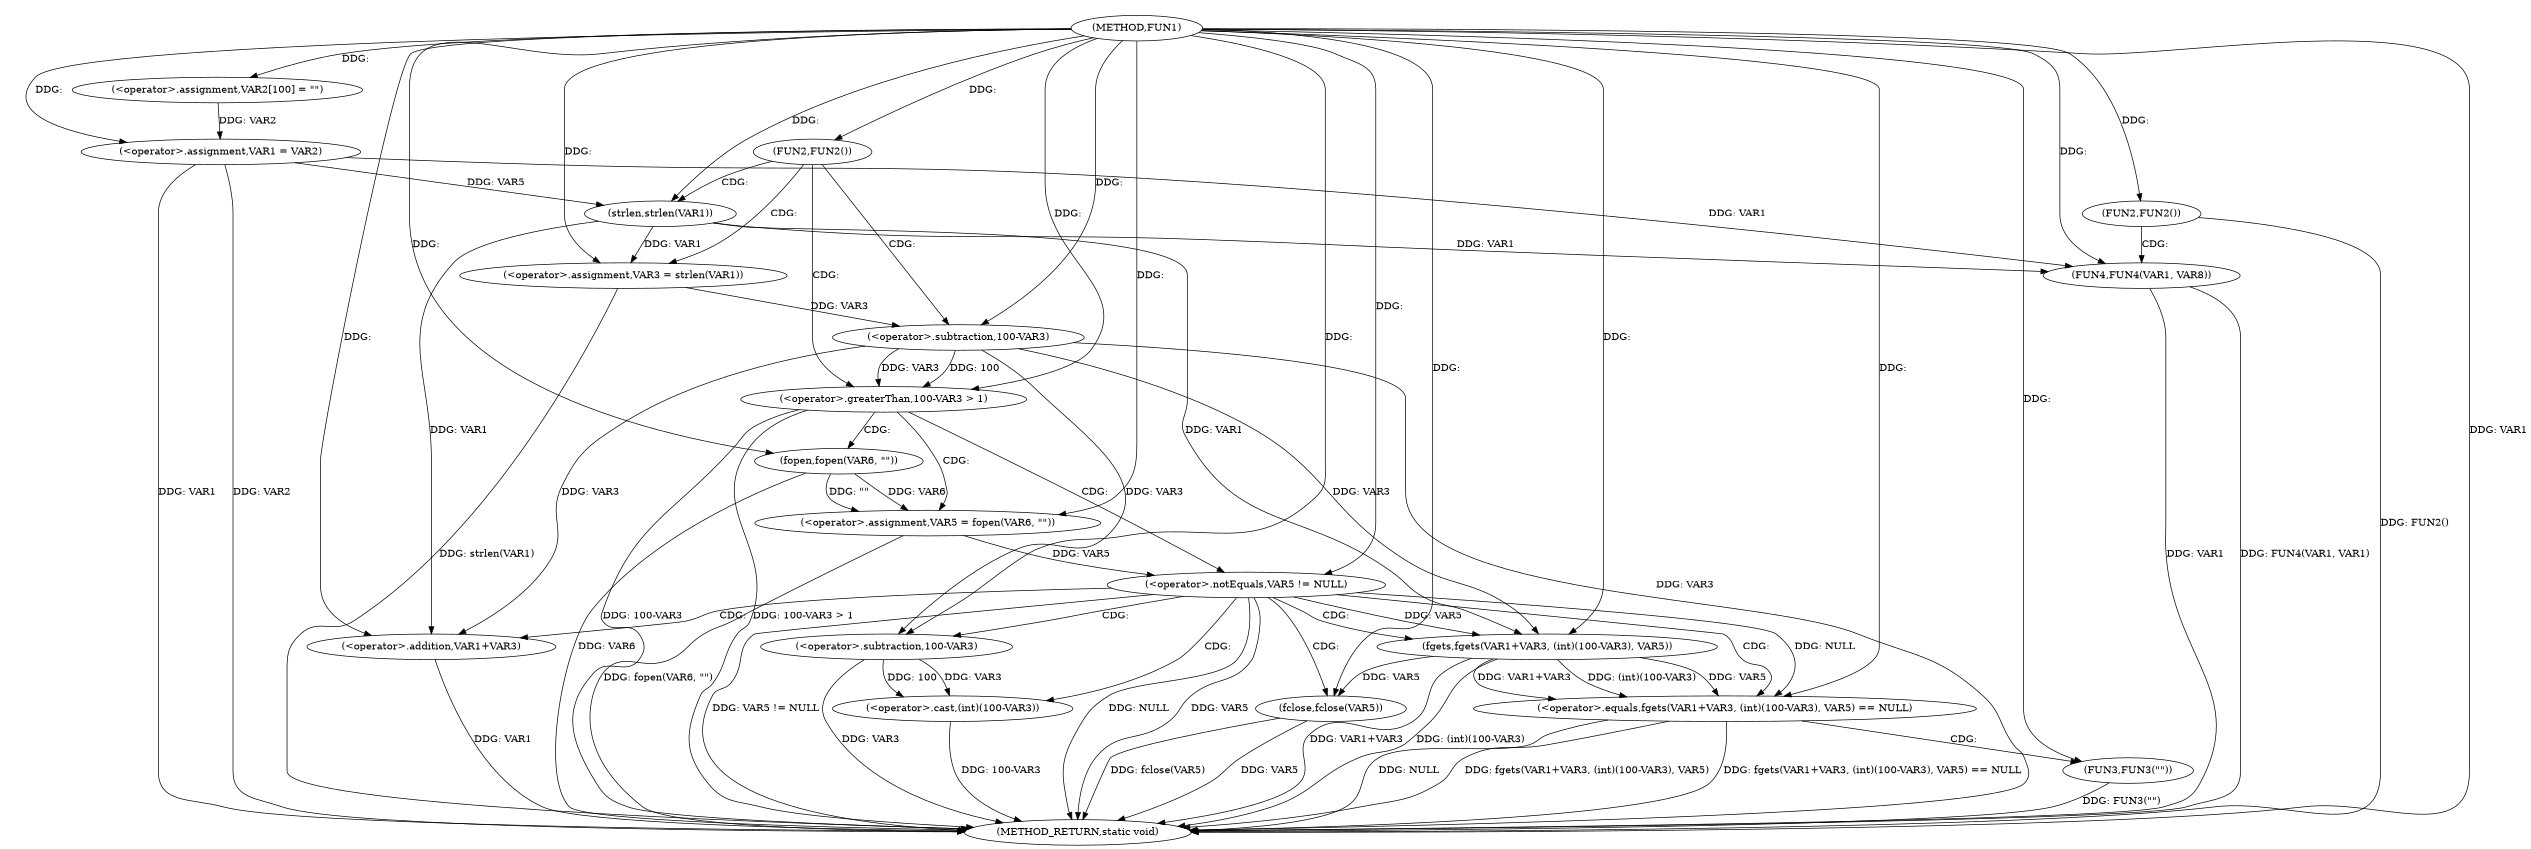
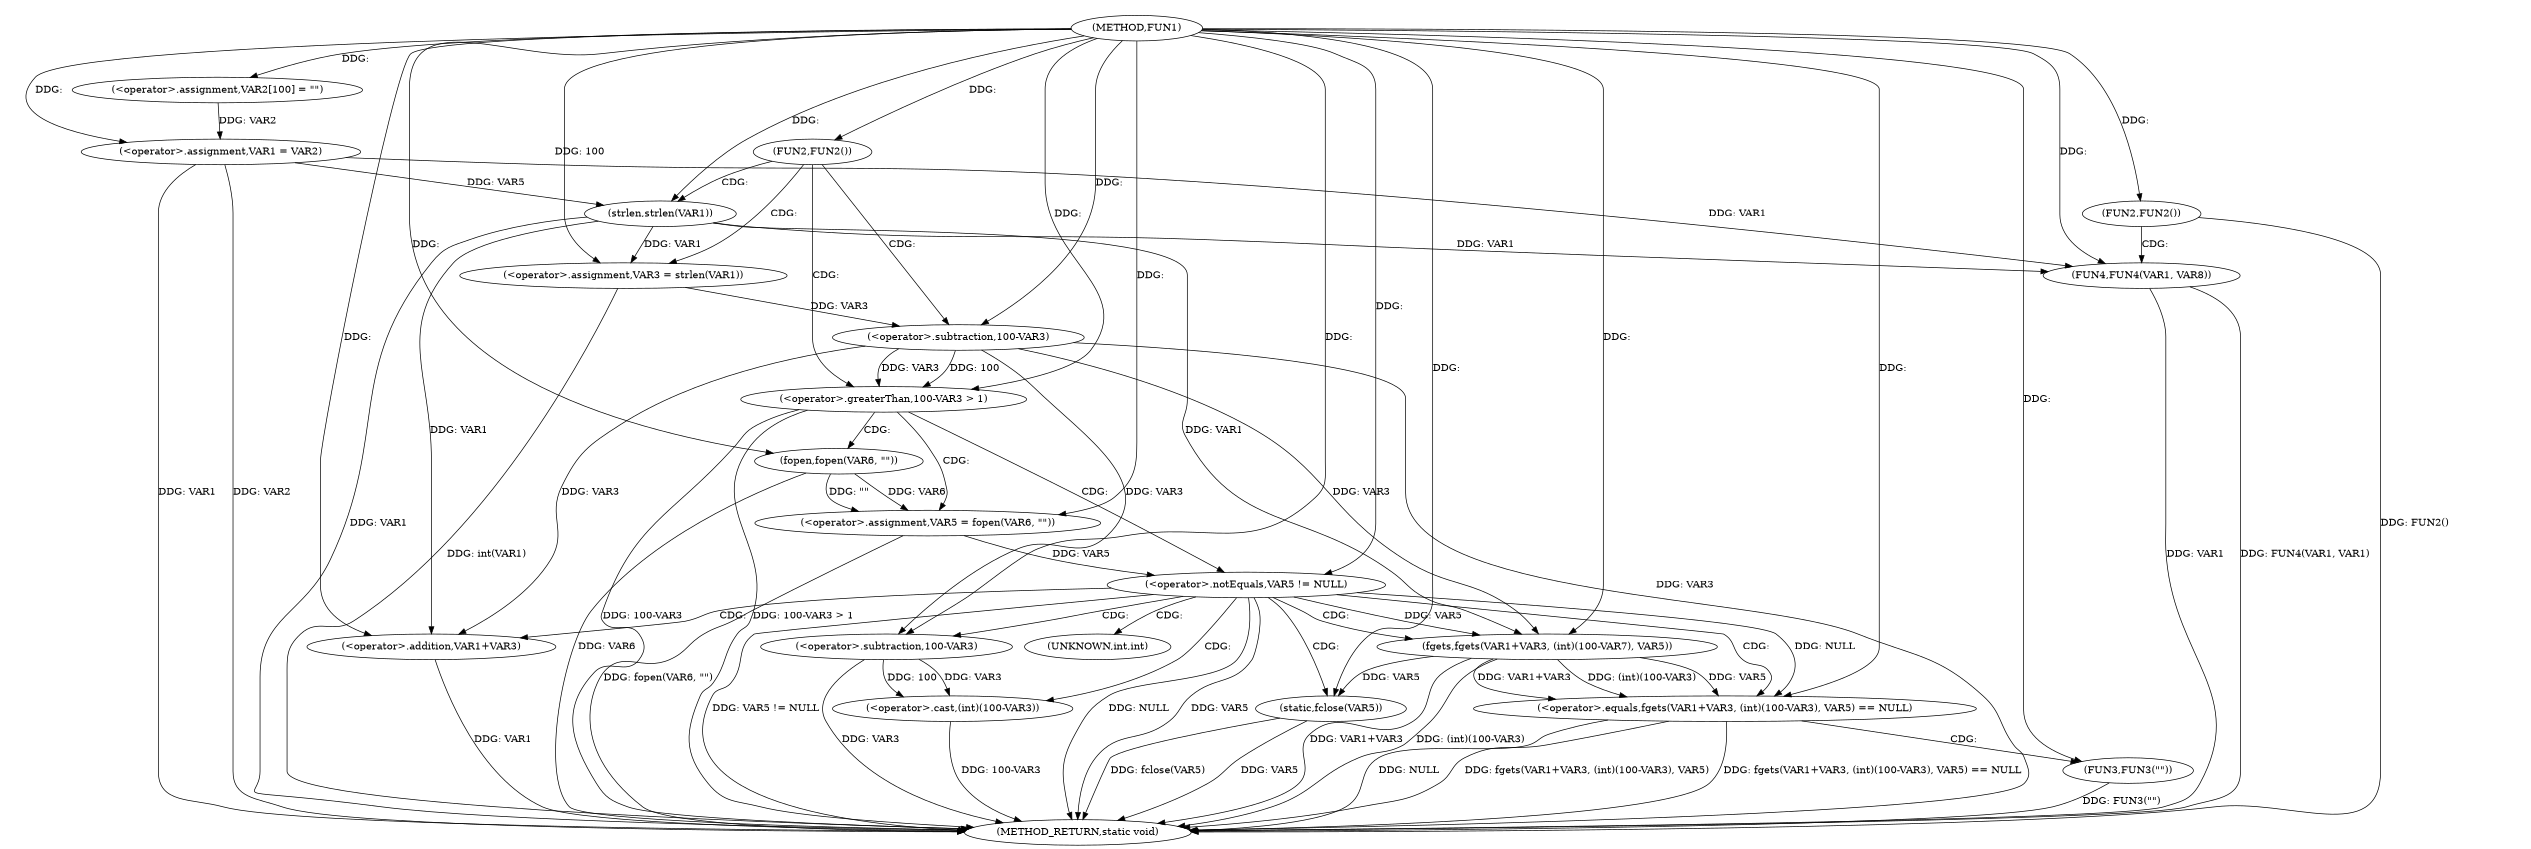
(580, 152) -> (580, 152)
(2469, 436) -> (259, 776)
(487, 554) -> (487, 554)
none -> (1098, 647)
(1547, 647) -> (1547, 647)
(1331, 709) -> (1331, 709)
